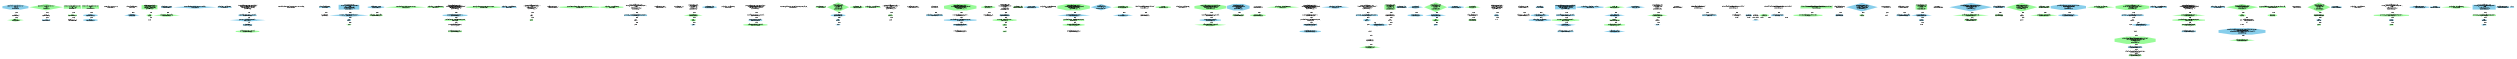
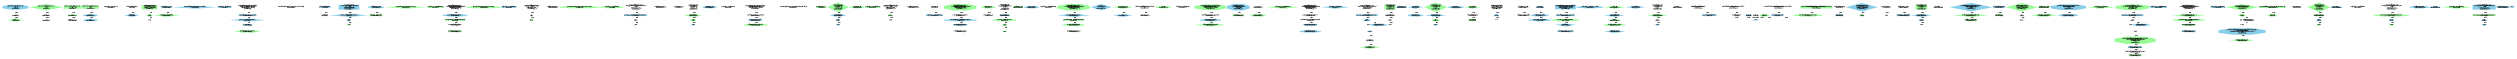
(46, 20) -> (46, 20)
(1370, 31) -> (1370, 31)
